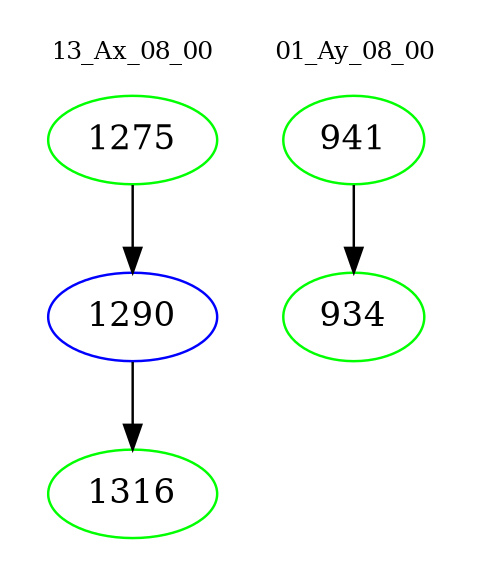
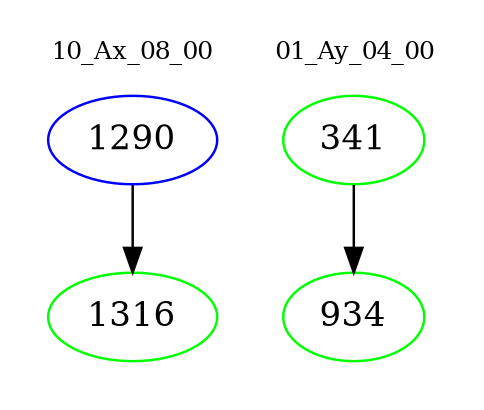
(133, 53) -> (133, 53)
(355, 53) -> (355, 53)
(133, 140) -> none
(354, 140) -> (354, 140)
